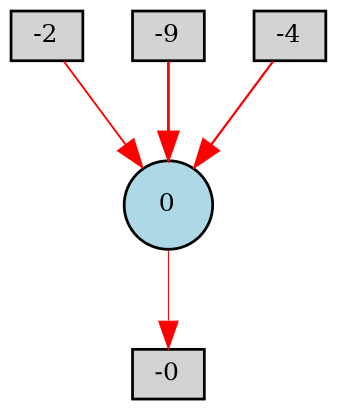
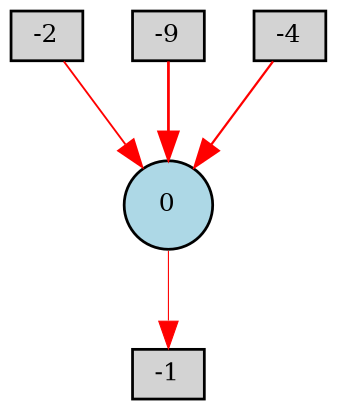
(168, 374) -> (168, 374)
